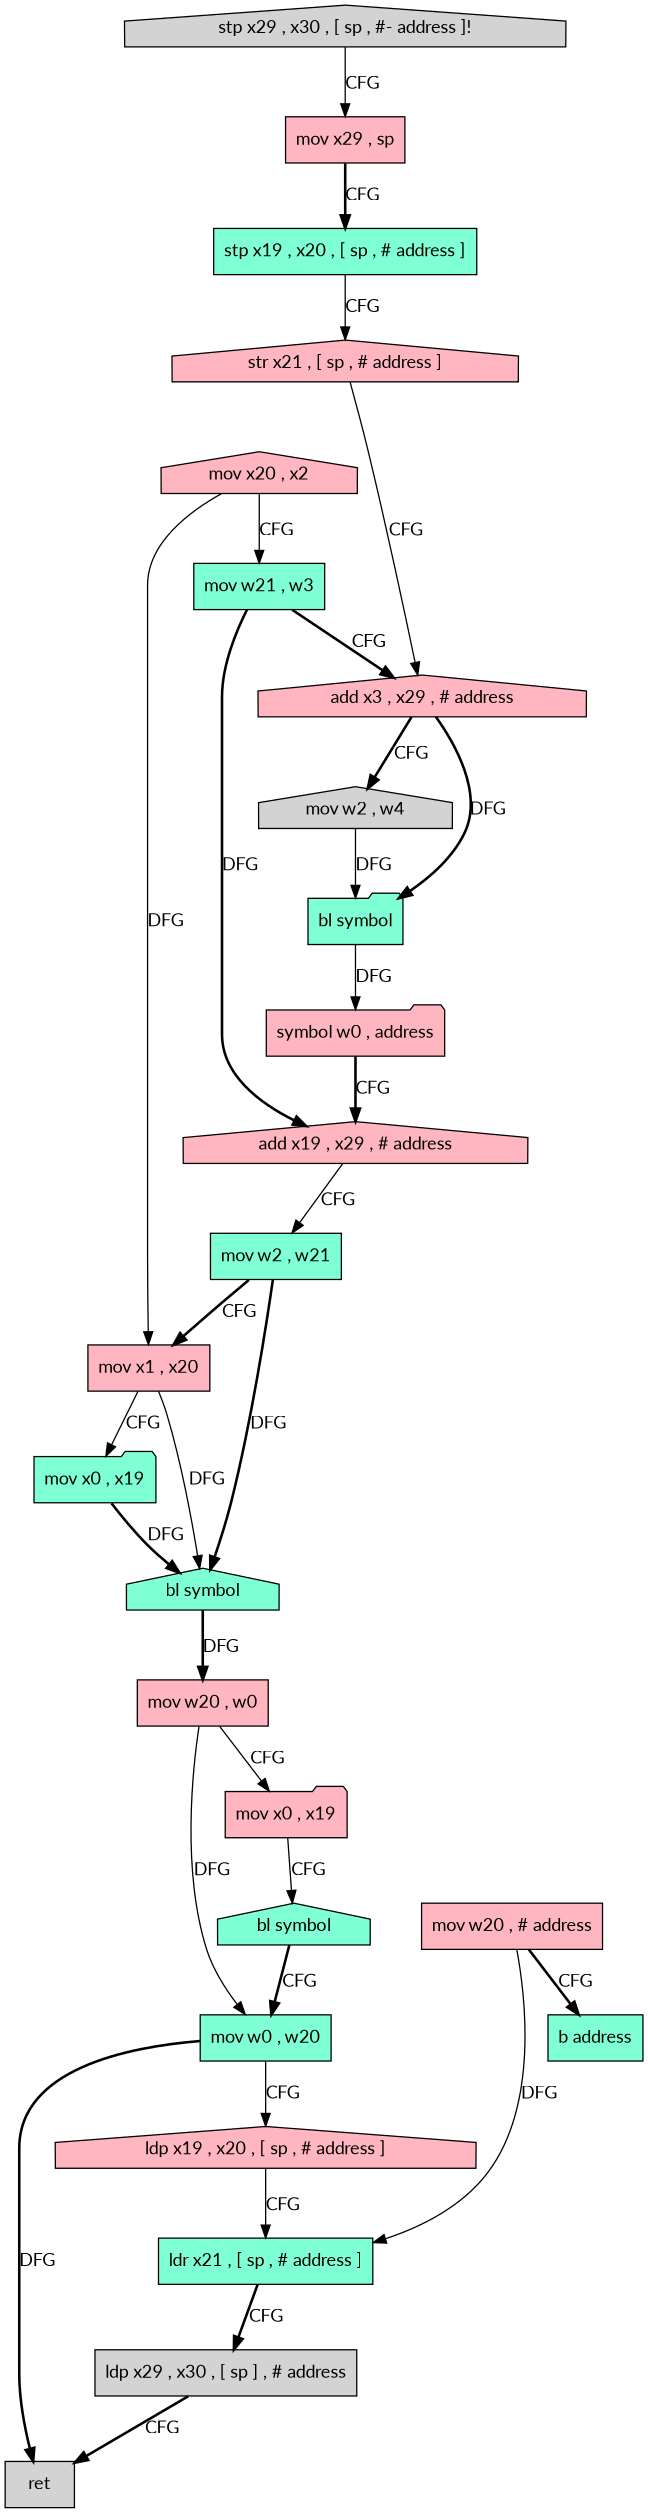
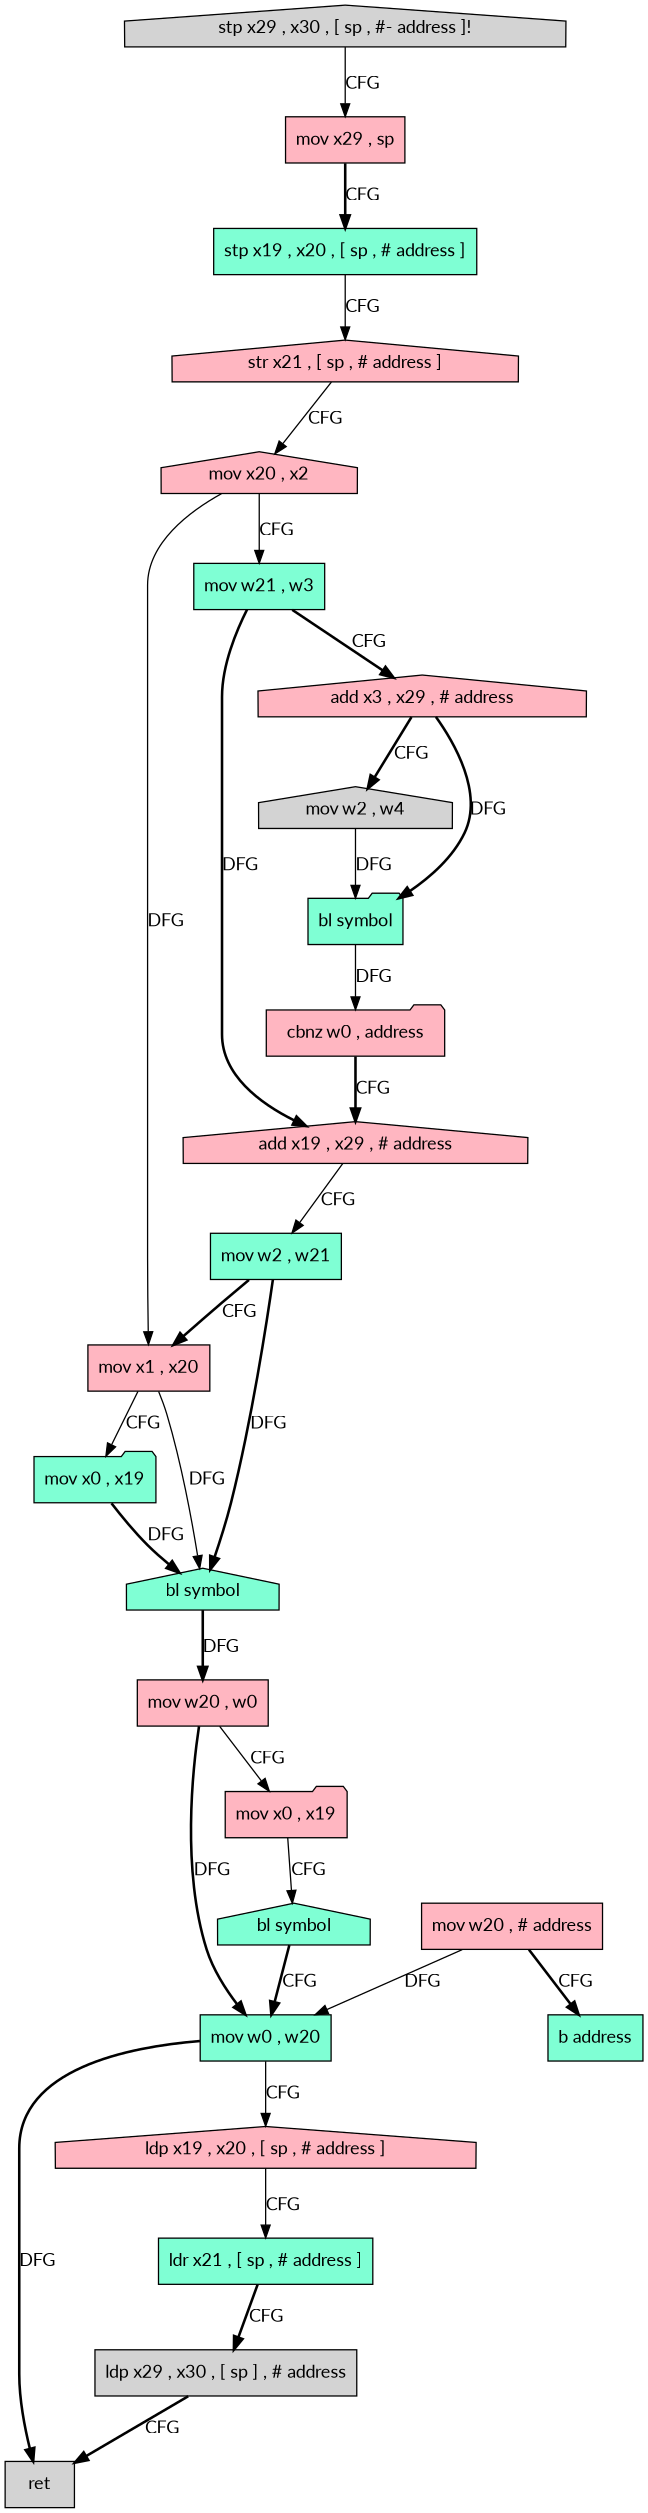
(385, 522) -> (307, 413)
(355, 1033) -> (355, 1033)
(193, 1870) -> (193, 1870)
(512, 2125) -> (395, 1980)
